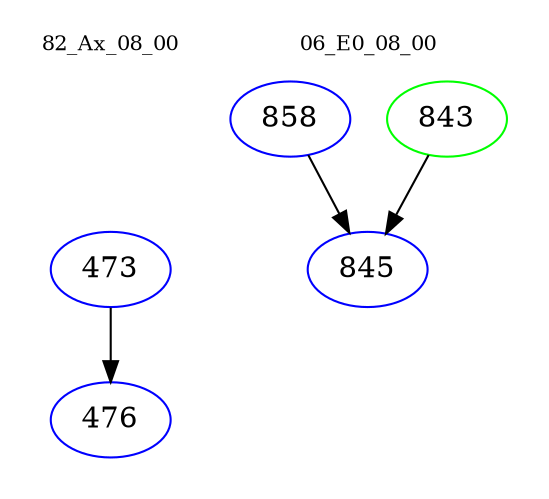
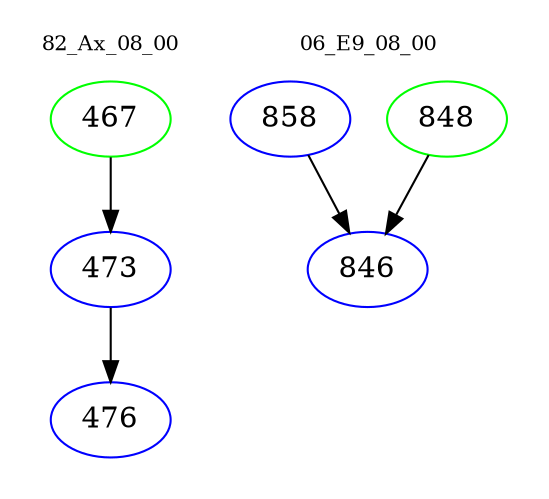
(369, 45) -> (369, 45)
none -> (111, 119)
(447, 119) -> (447, 119)
(368, 269) -> (368, 269)
